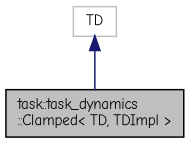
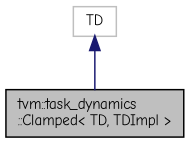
(95, 113) -> (95, 113)
